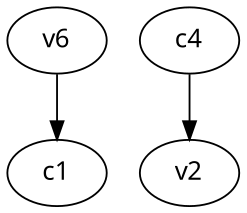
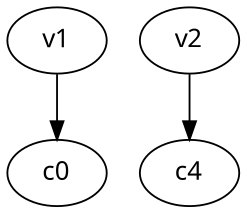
(57, 40) -> (57, 40)
(190, 98) -> (190, 98)
(57, 173) -> (57, 173)
